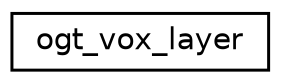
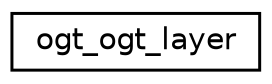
(140, 42) -> (136, 42)
